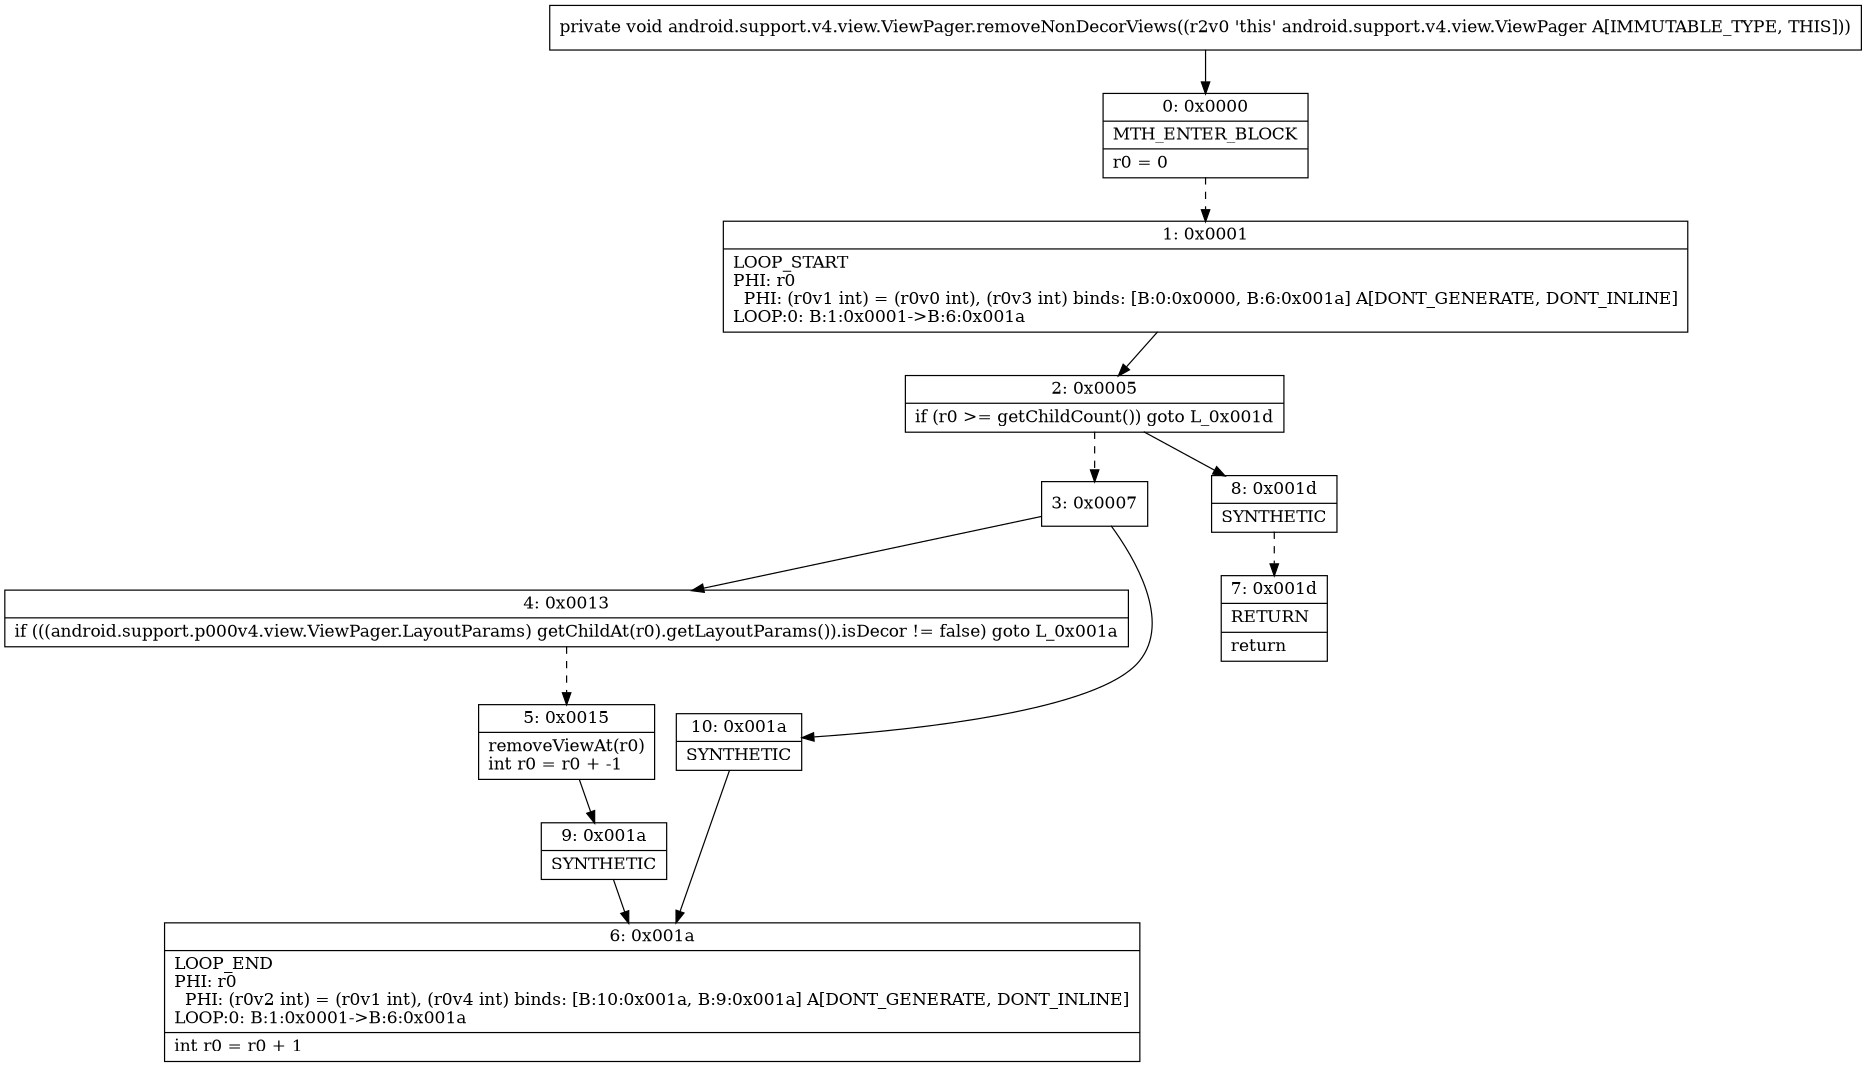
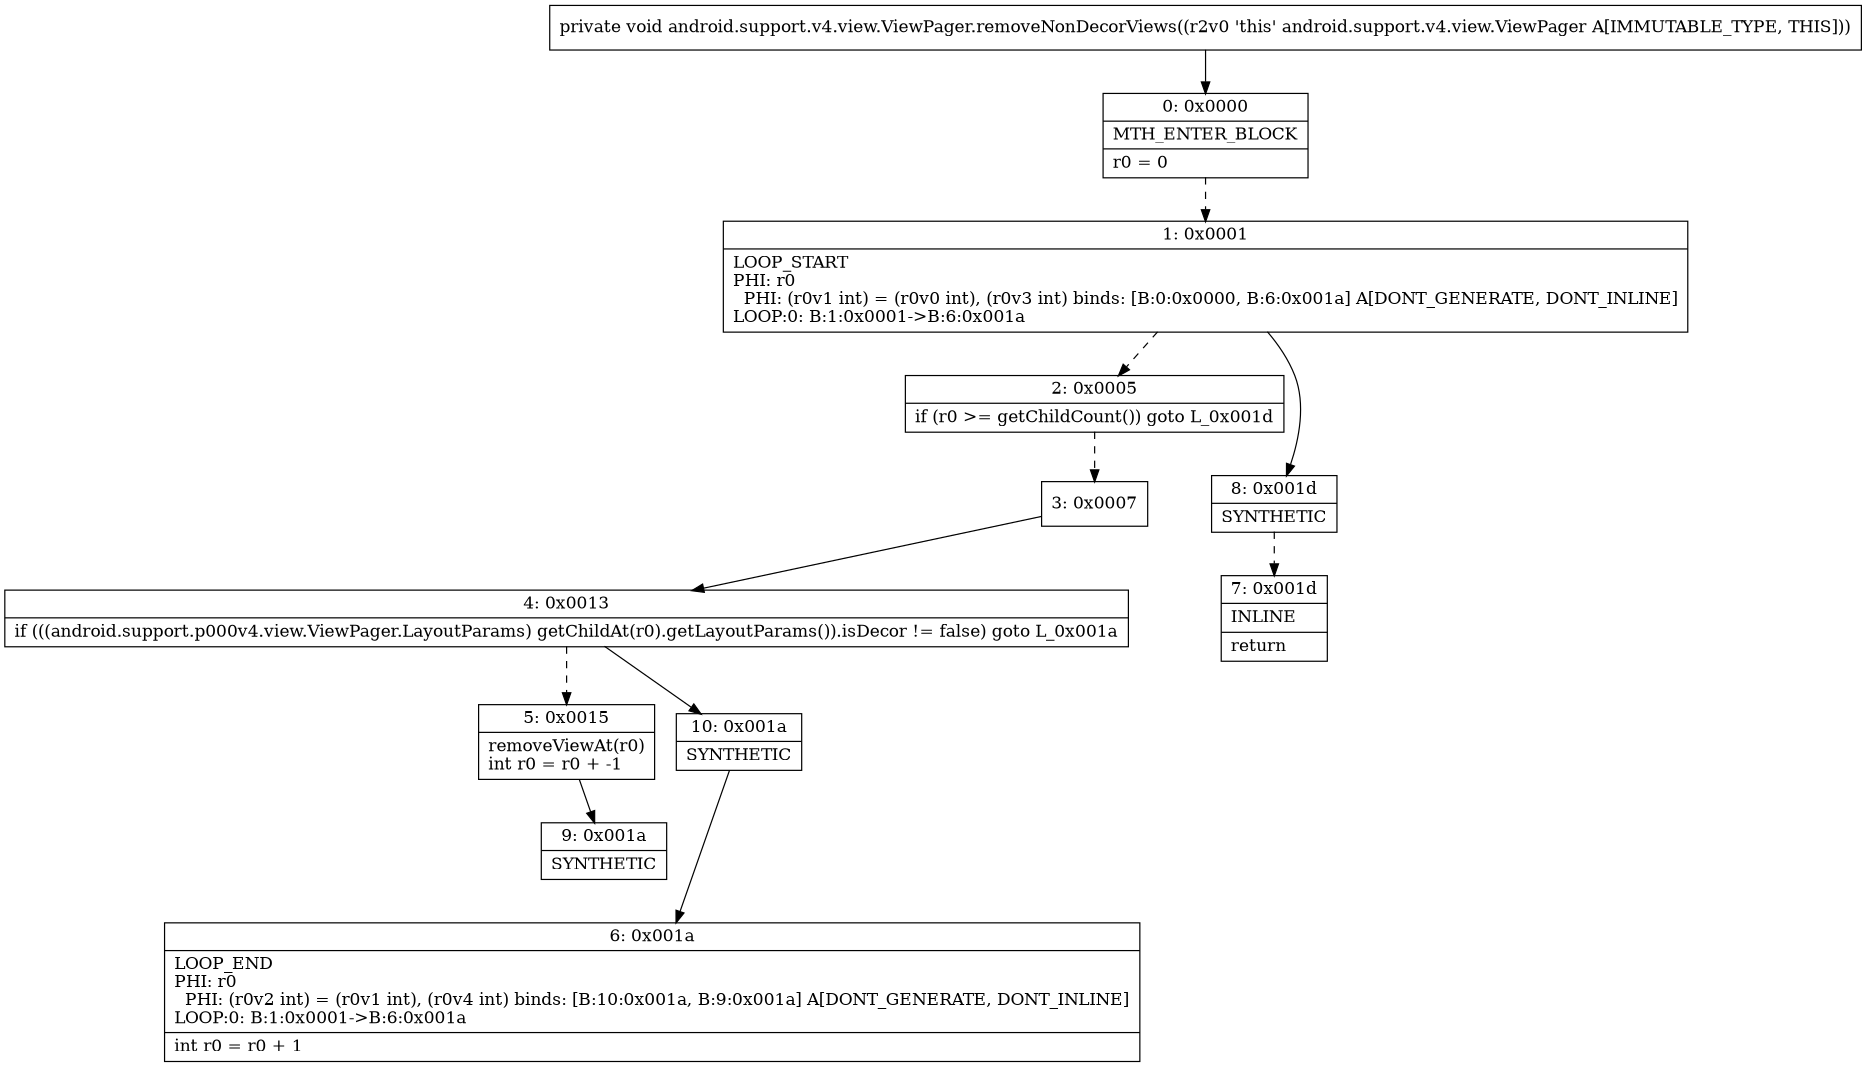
(1142, 349) -> (1142, 349)
(1179, 451) -> (1299, 394)
(1270, 617) -> (1264, 617)
(1055, 702) -> (648, 677)
(619, 896) -> none
